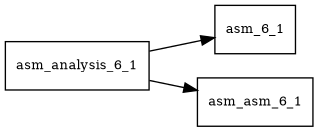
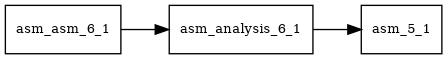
(255, 30) -> (402, 30)
(167, 84) -> (138, 30)
